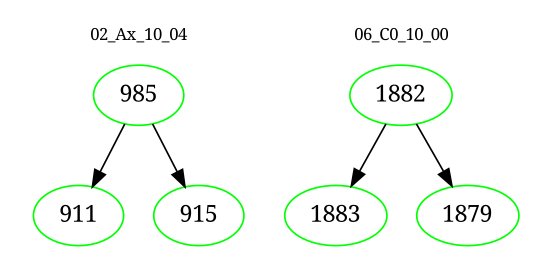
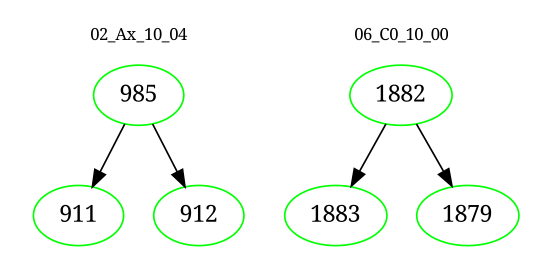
(199, 216) -> (199, 216)
